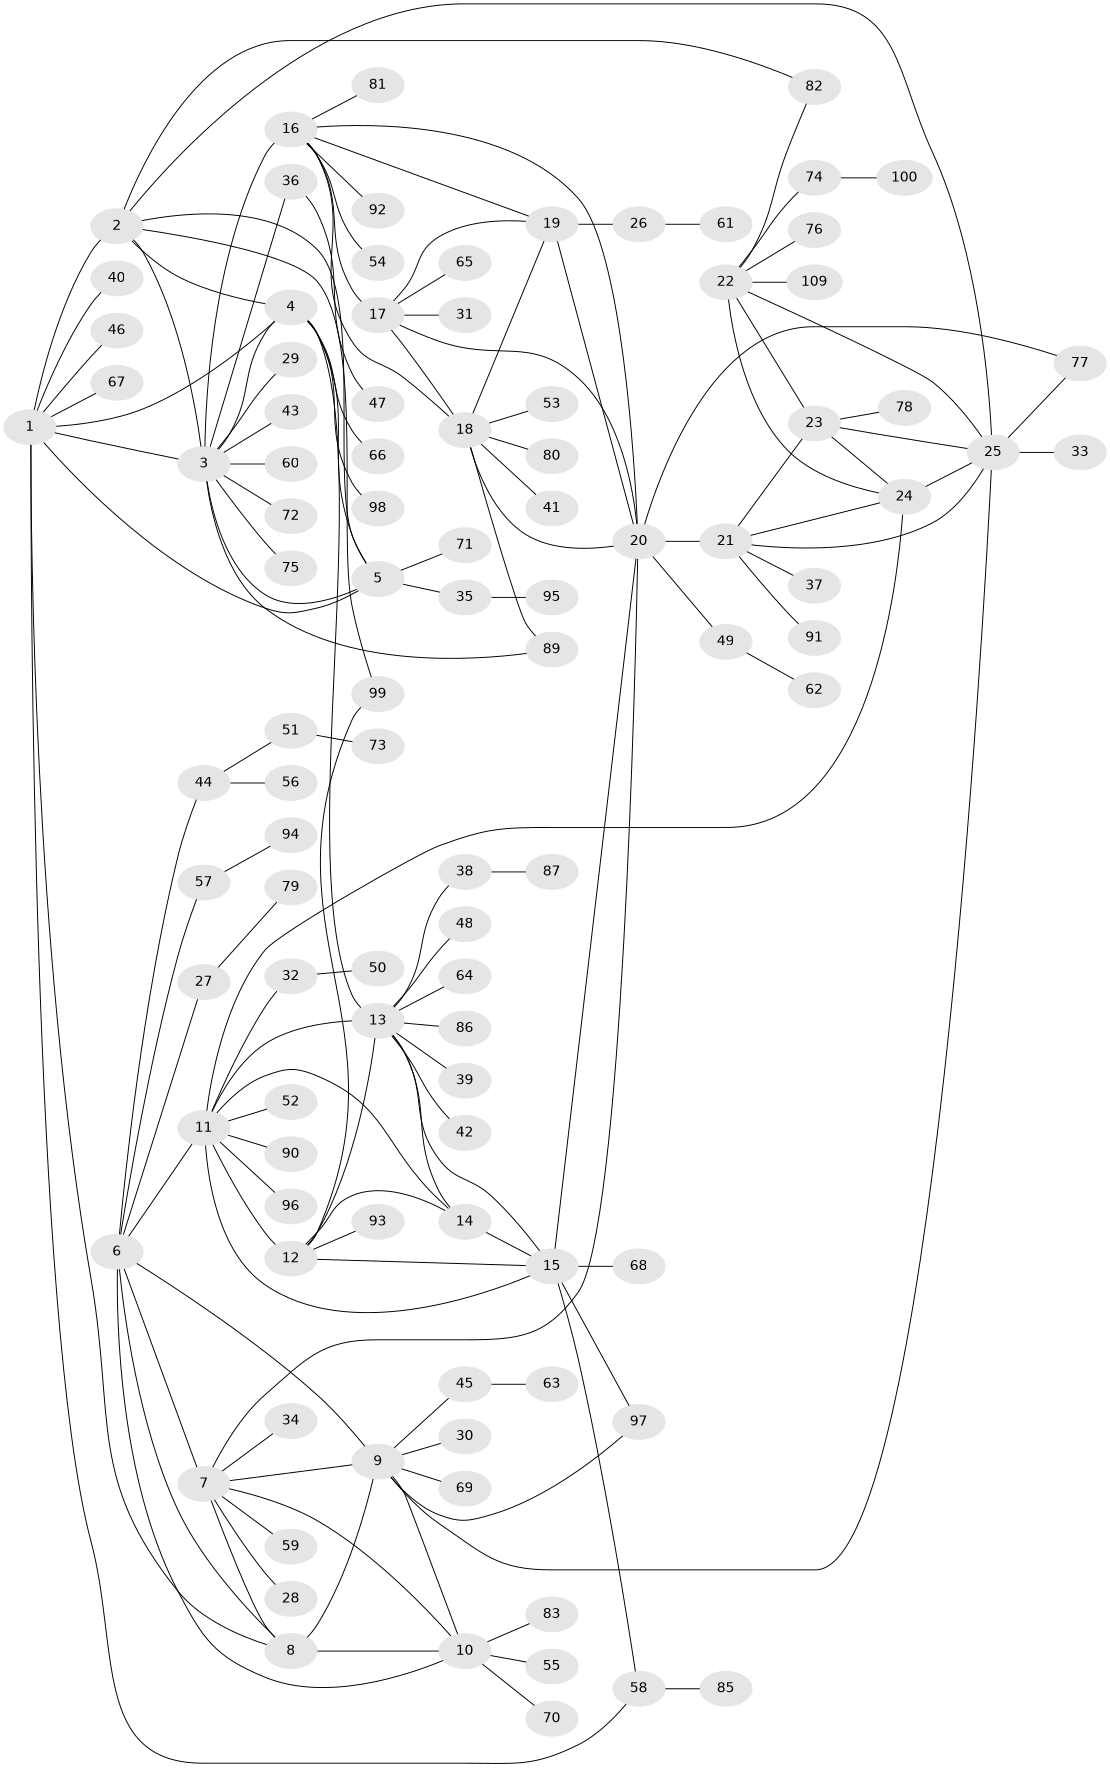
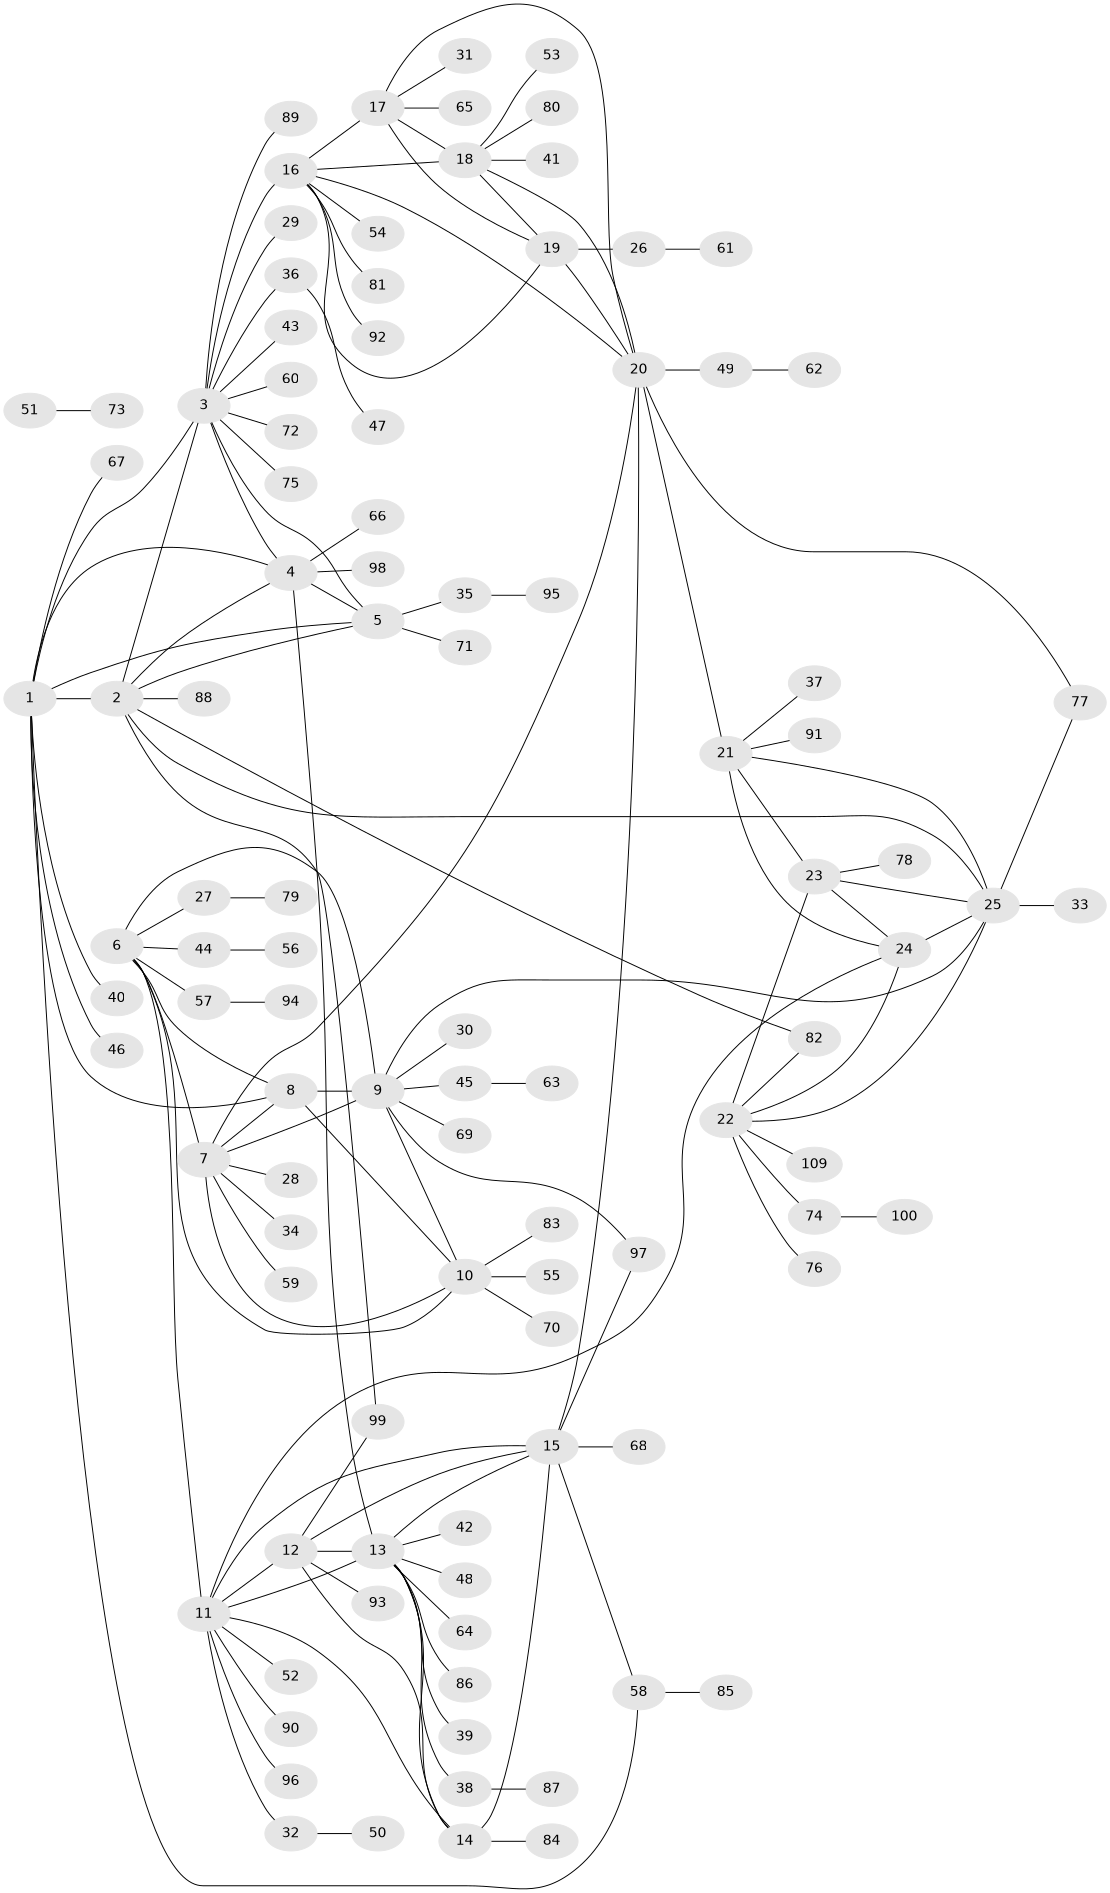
(499, 544) -> none
none -> (204, 699)
(248, 757) -> none
none -> (552, 1841)
